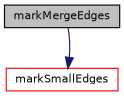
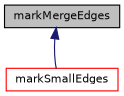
(70, 42) -> (55, 54)
